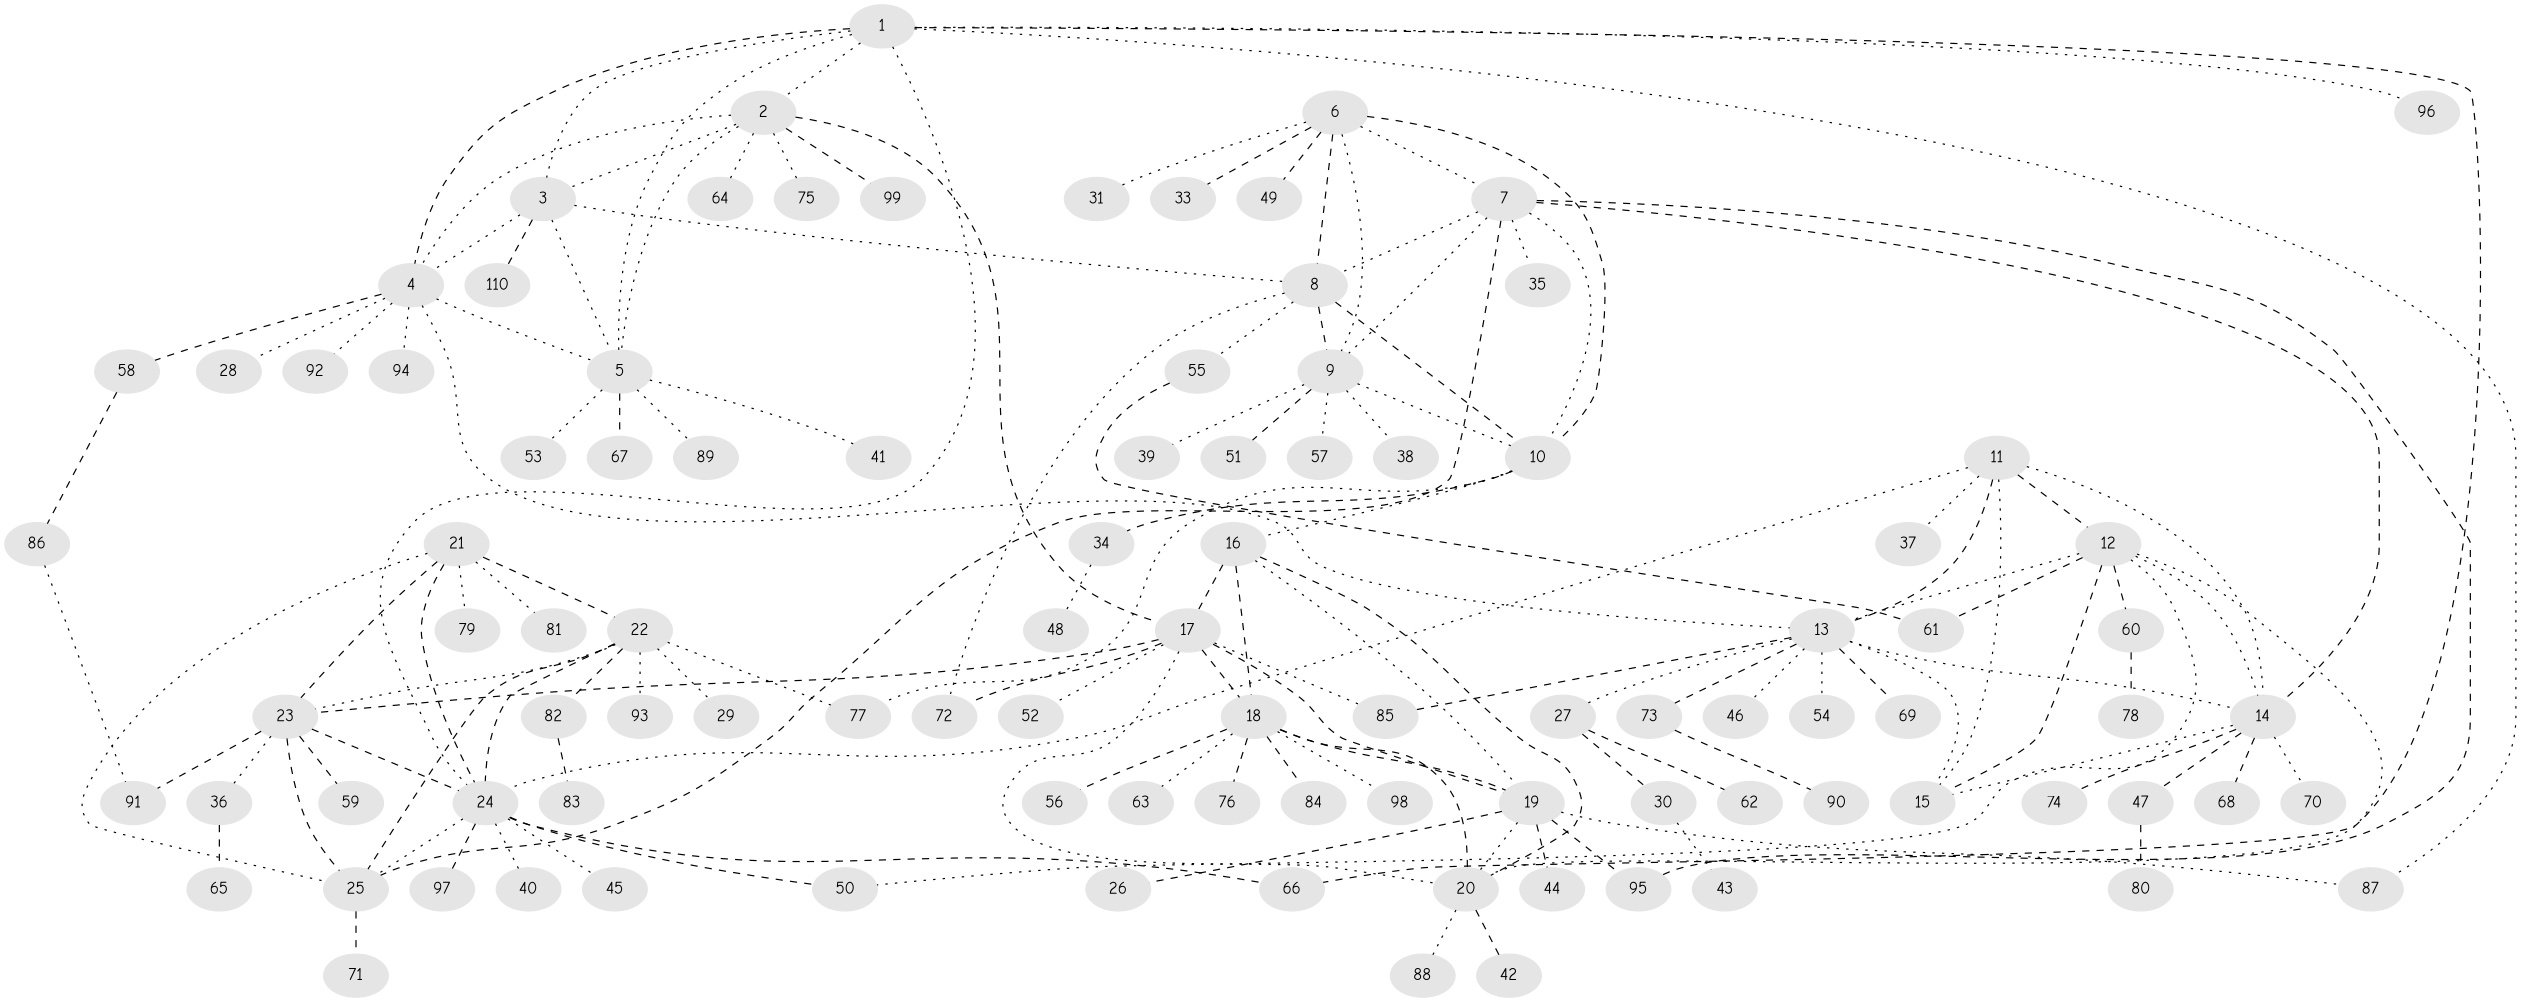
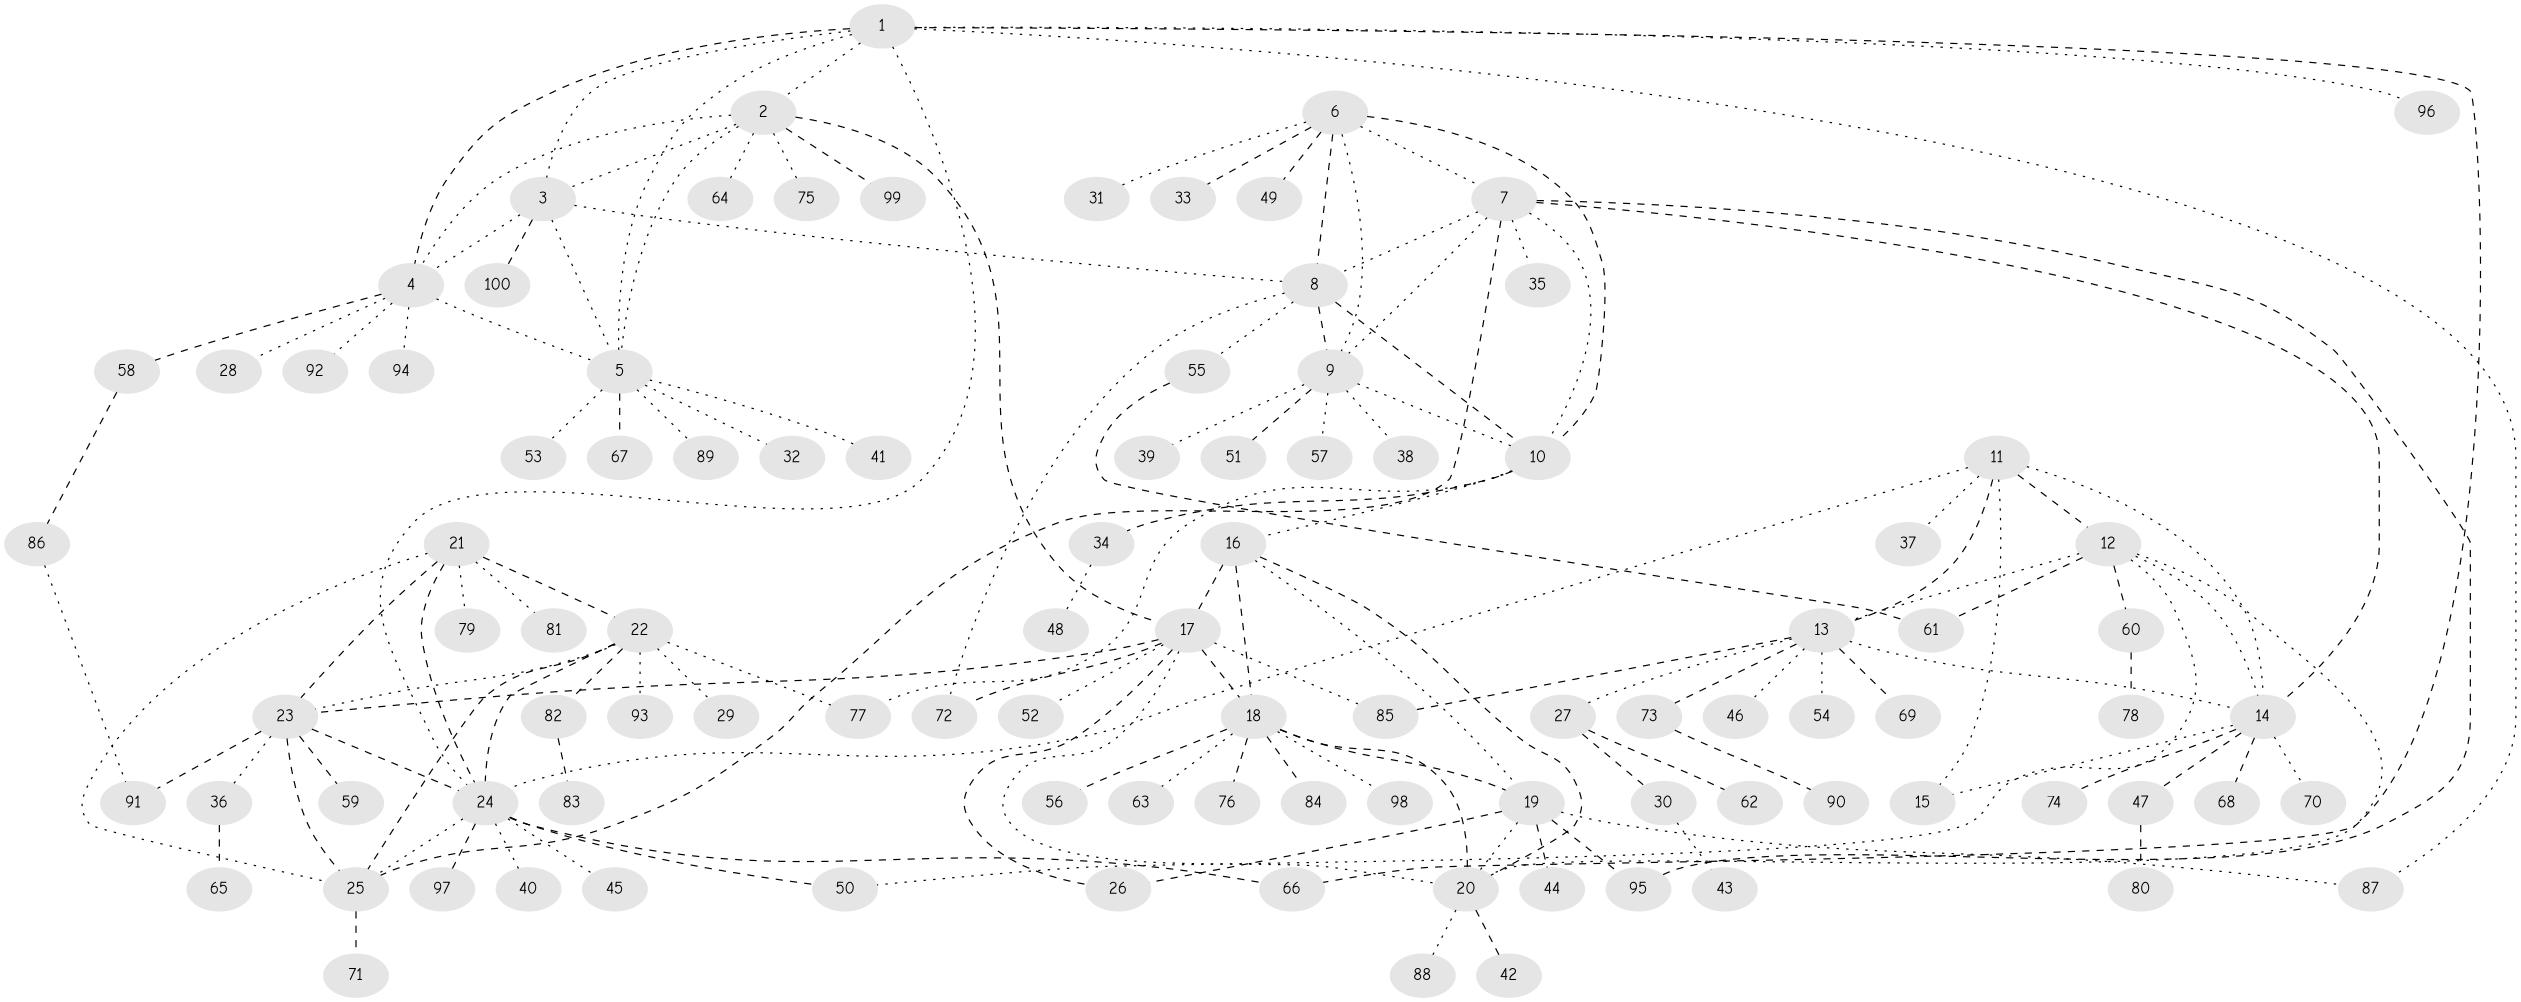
(497, 285) -> (497, 285)
none -> (792, 458)
(1054, 503) -> none
(1944, 687) -> none
(2054, 701) -> none
(1346, 740) -> (997, 760)
